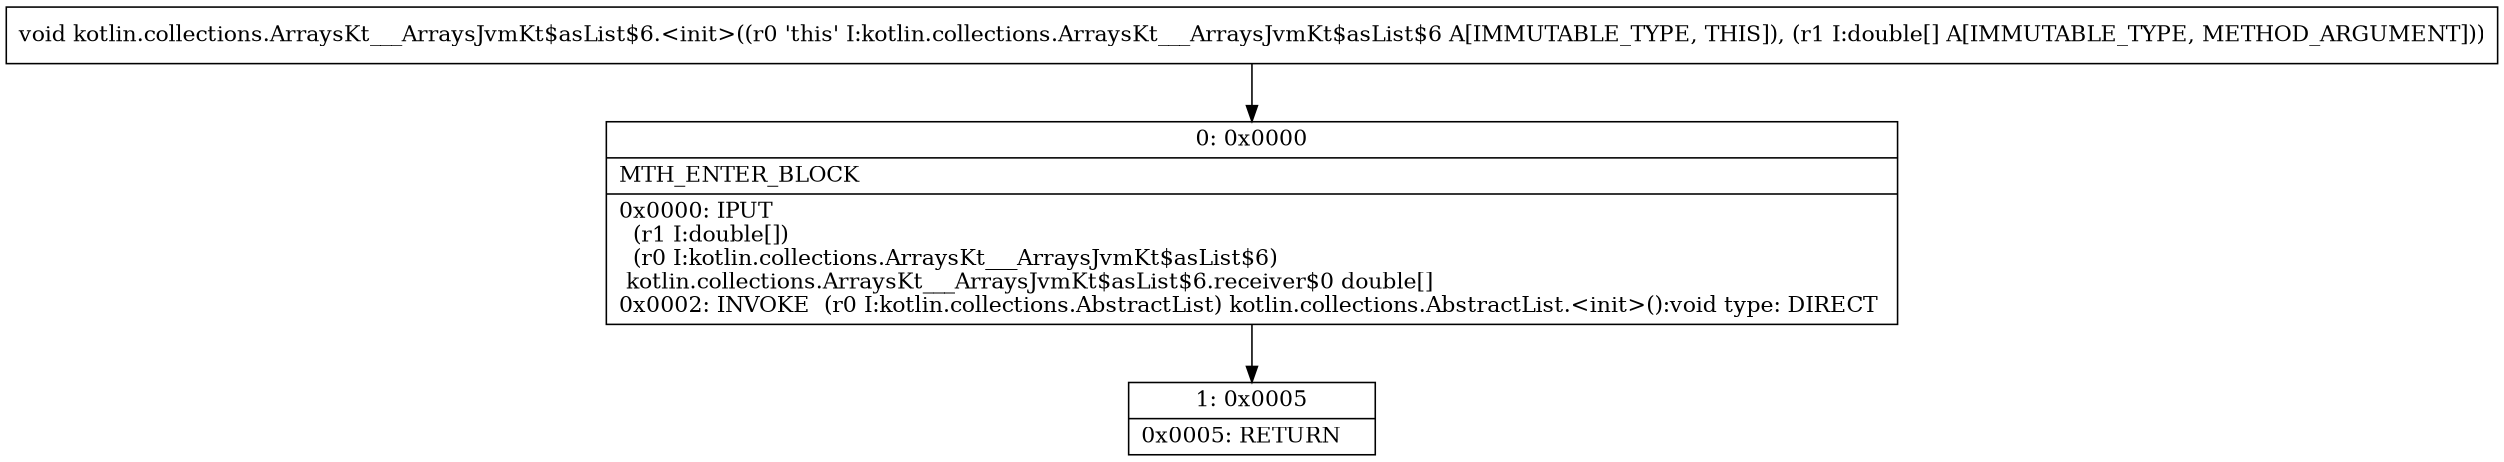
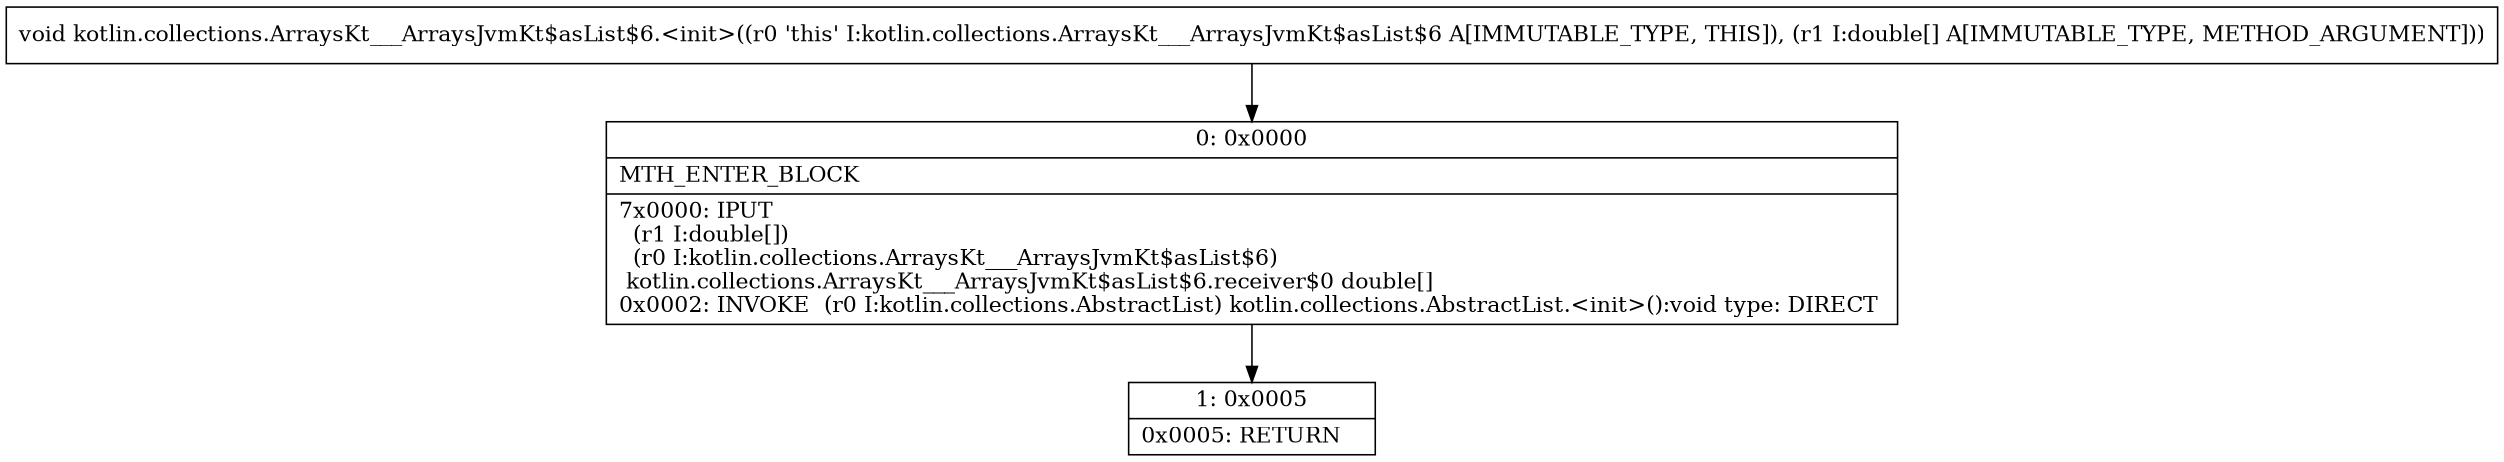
(703, 211) -> (703, 211)
